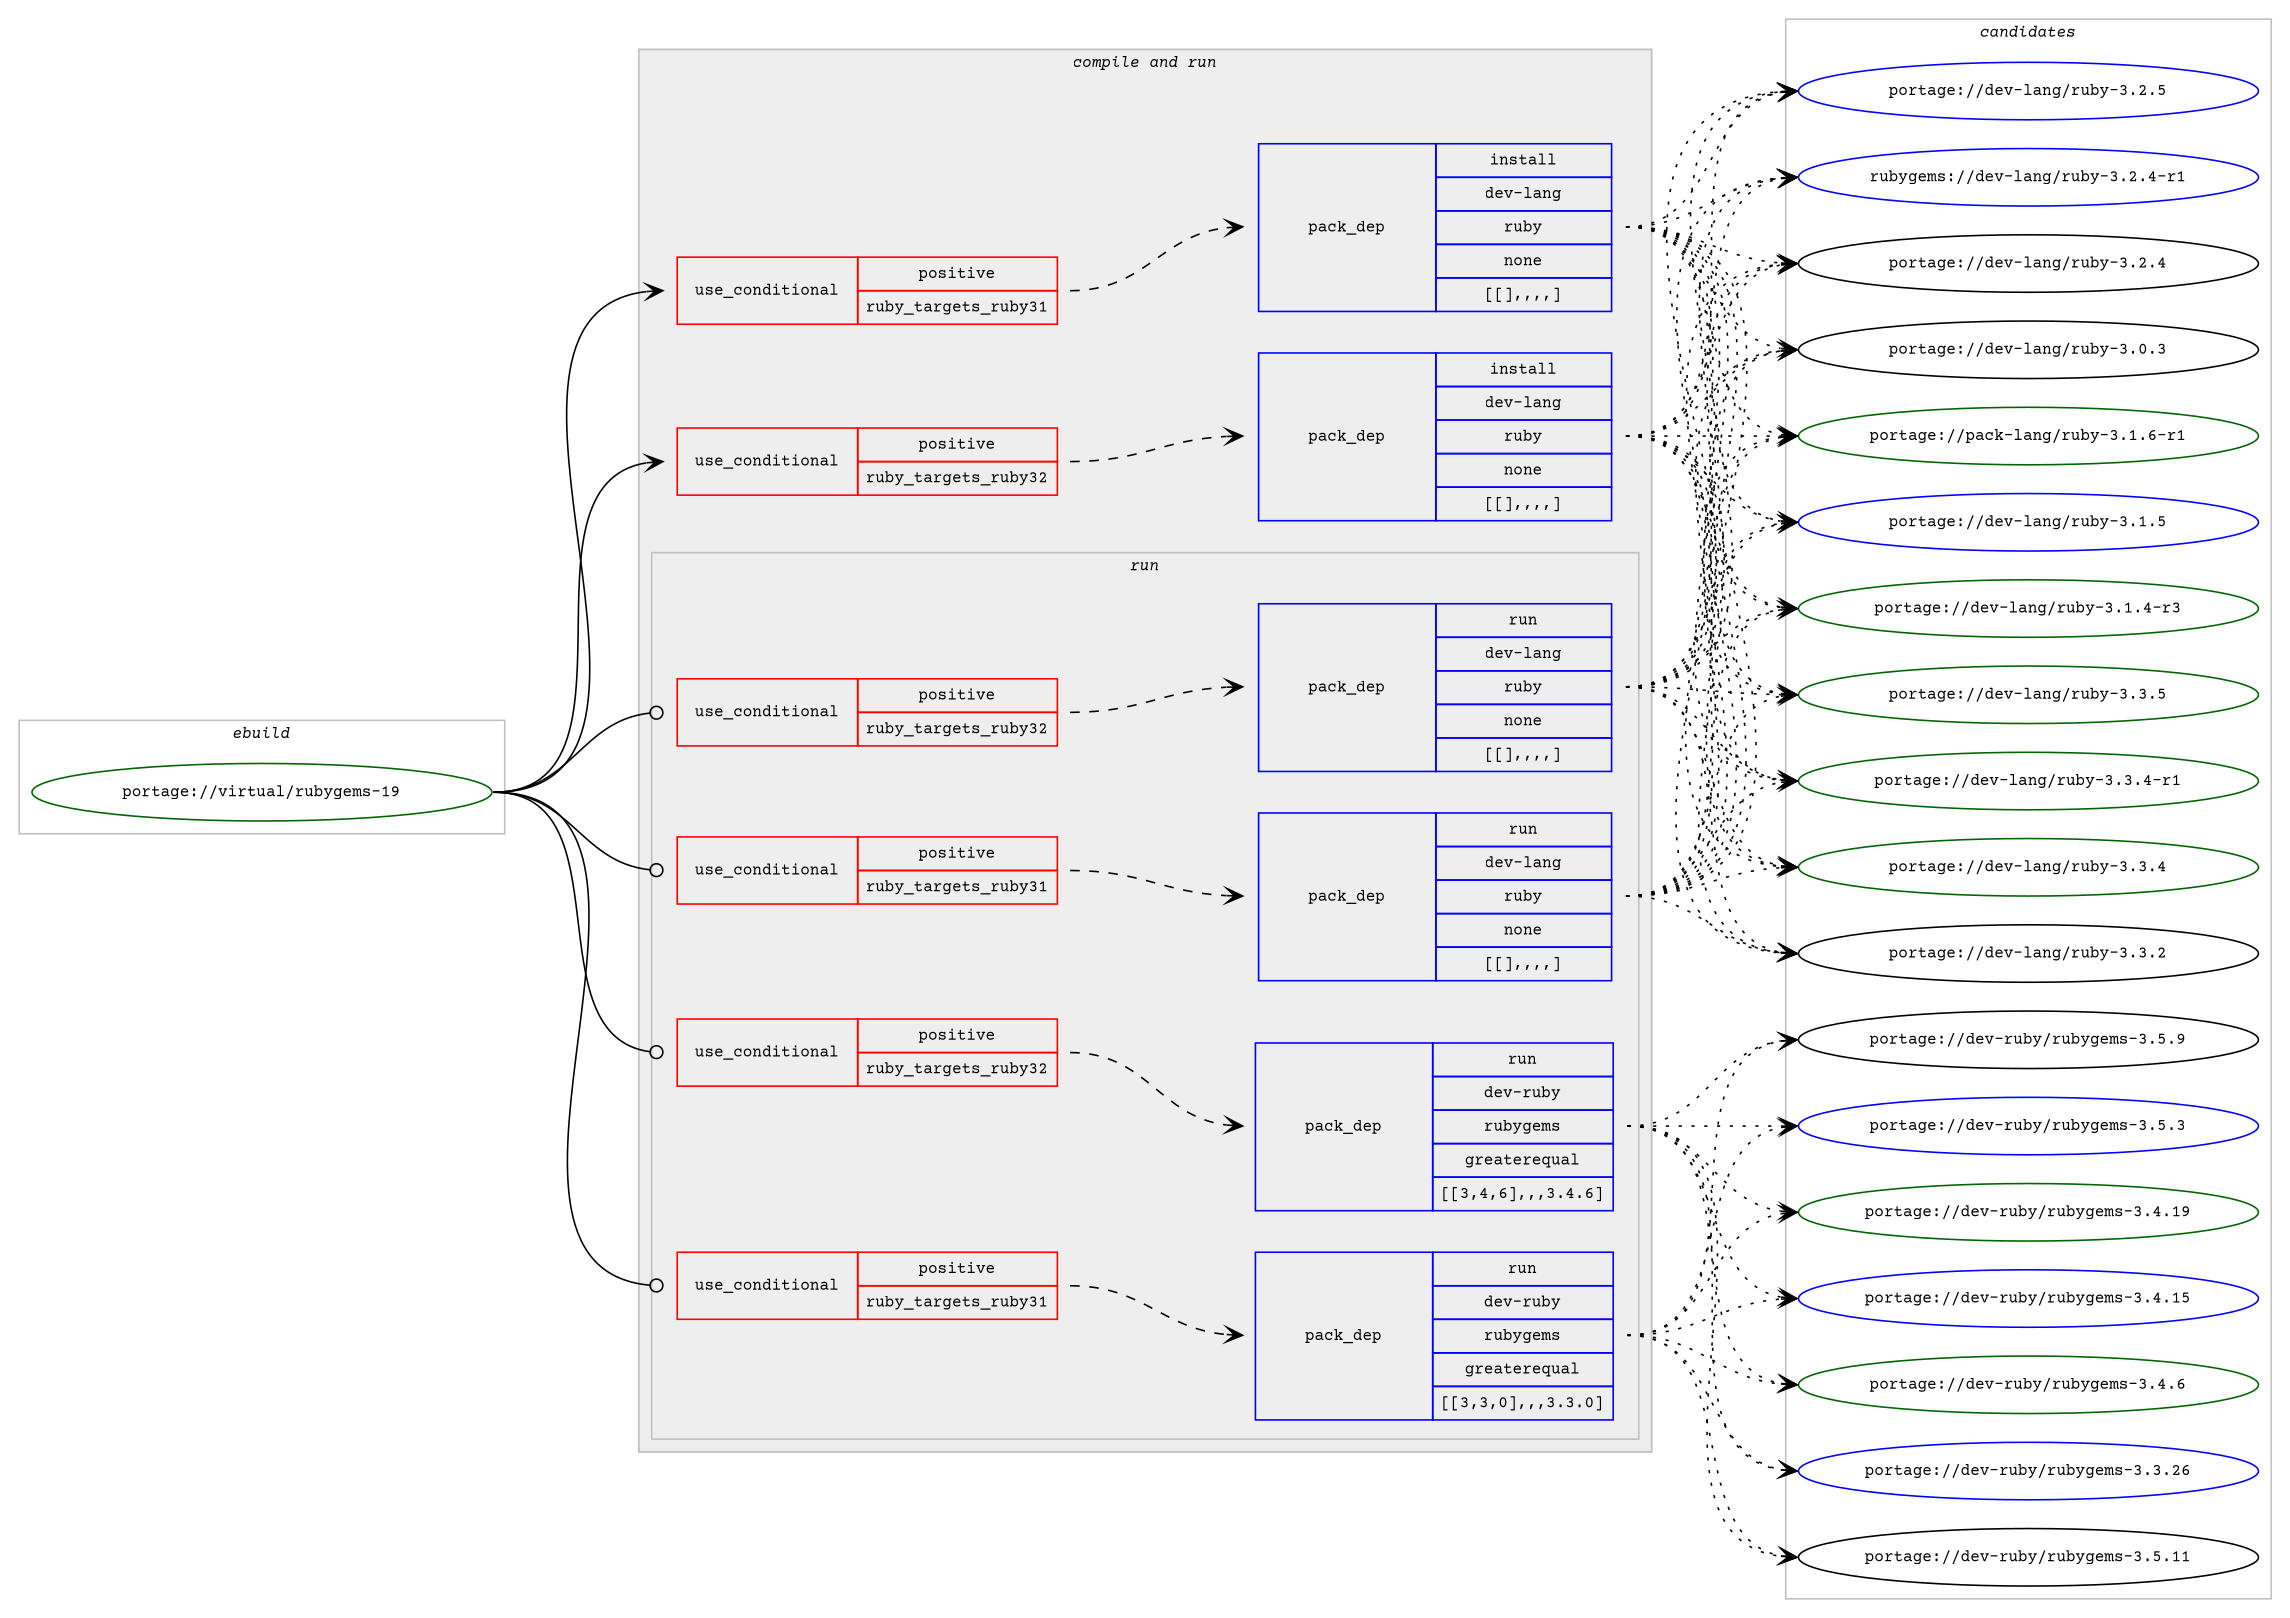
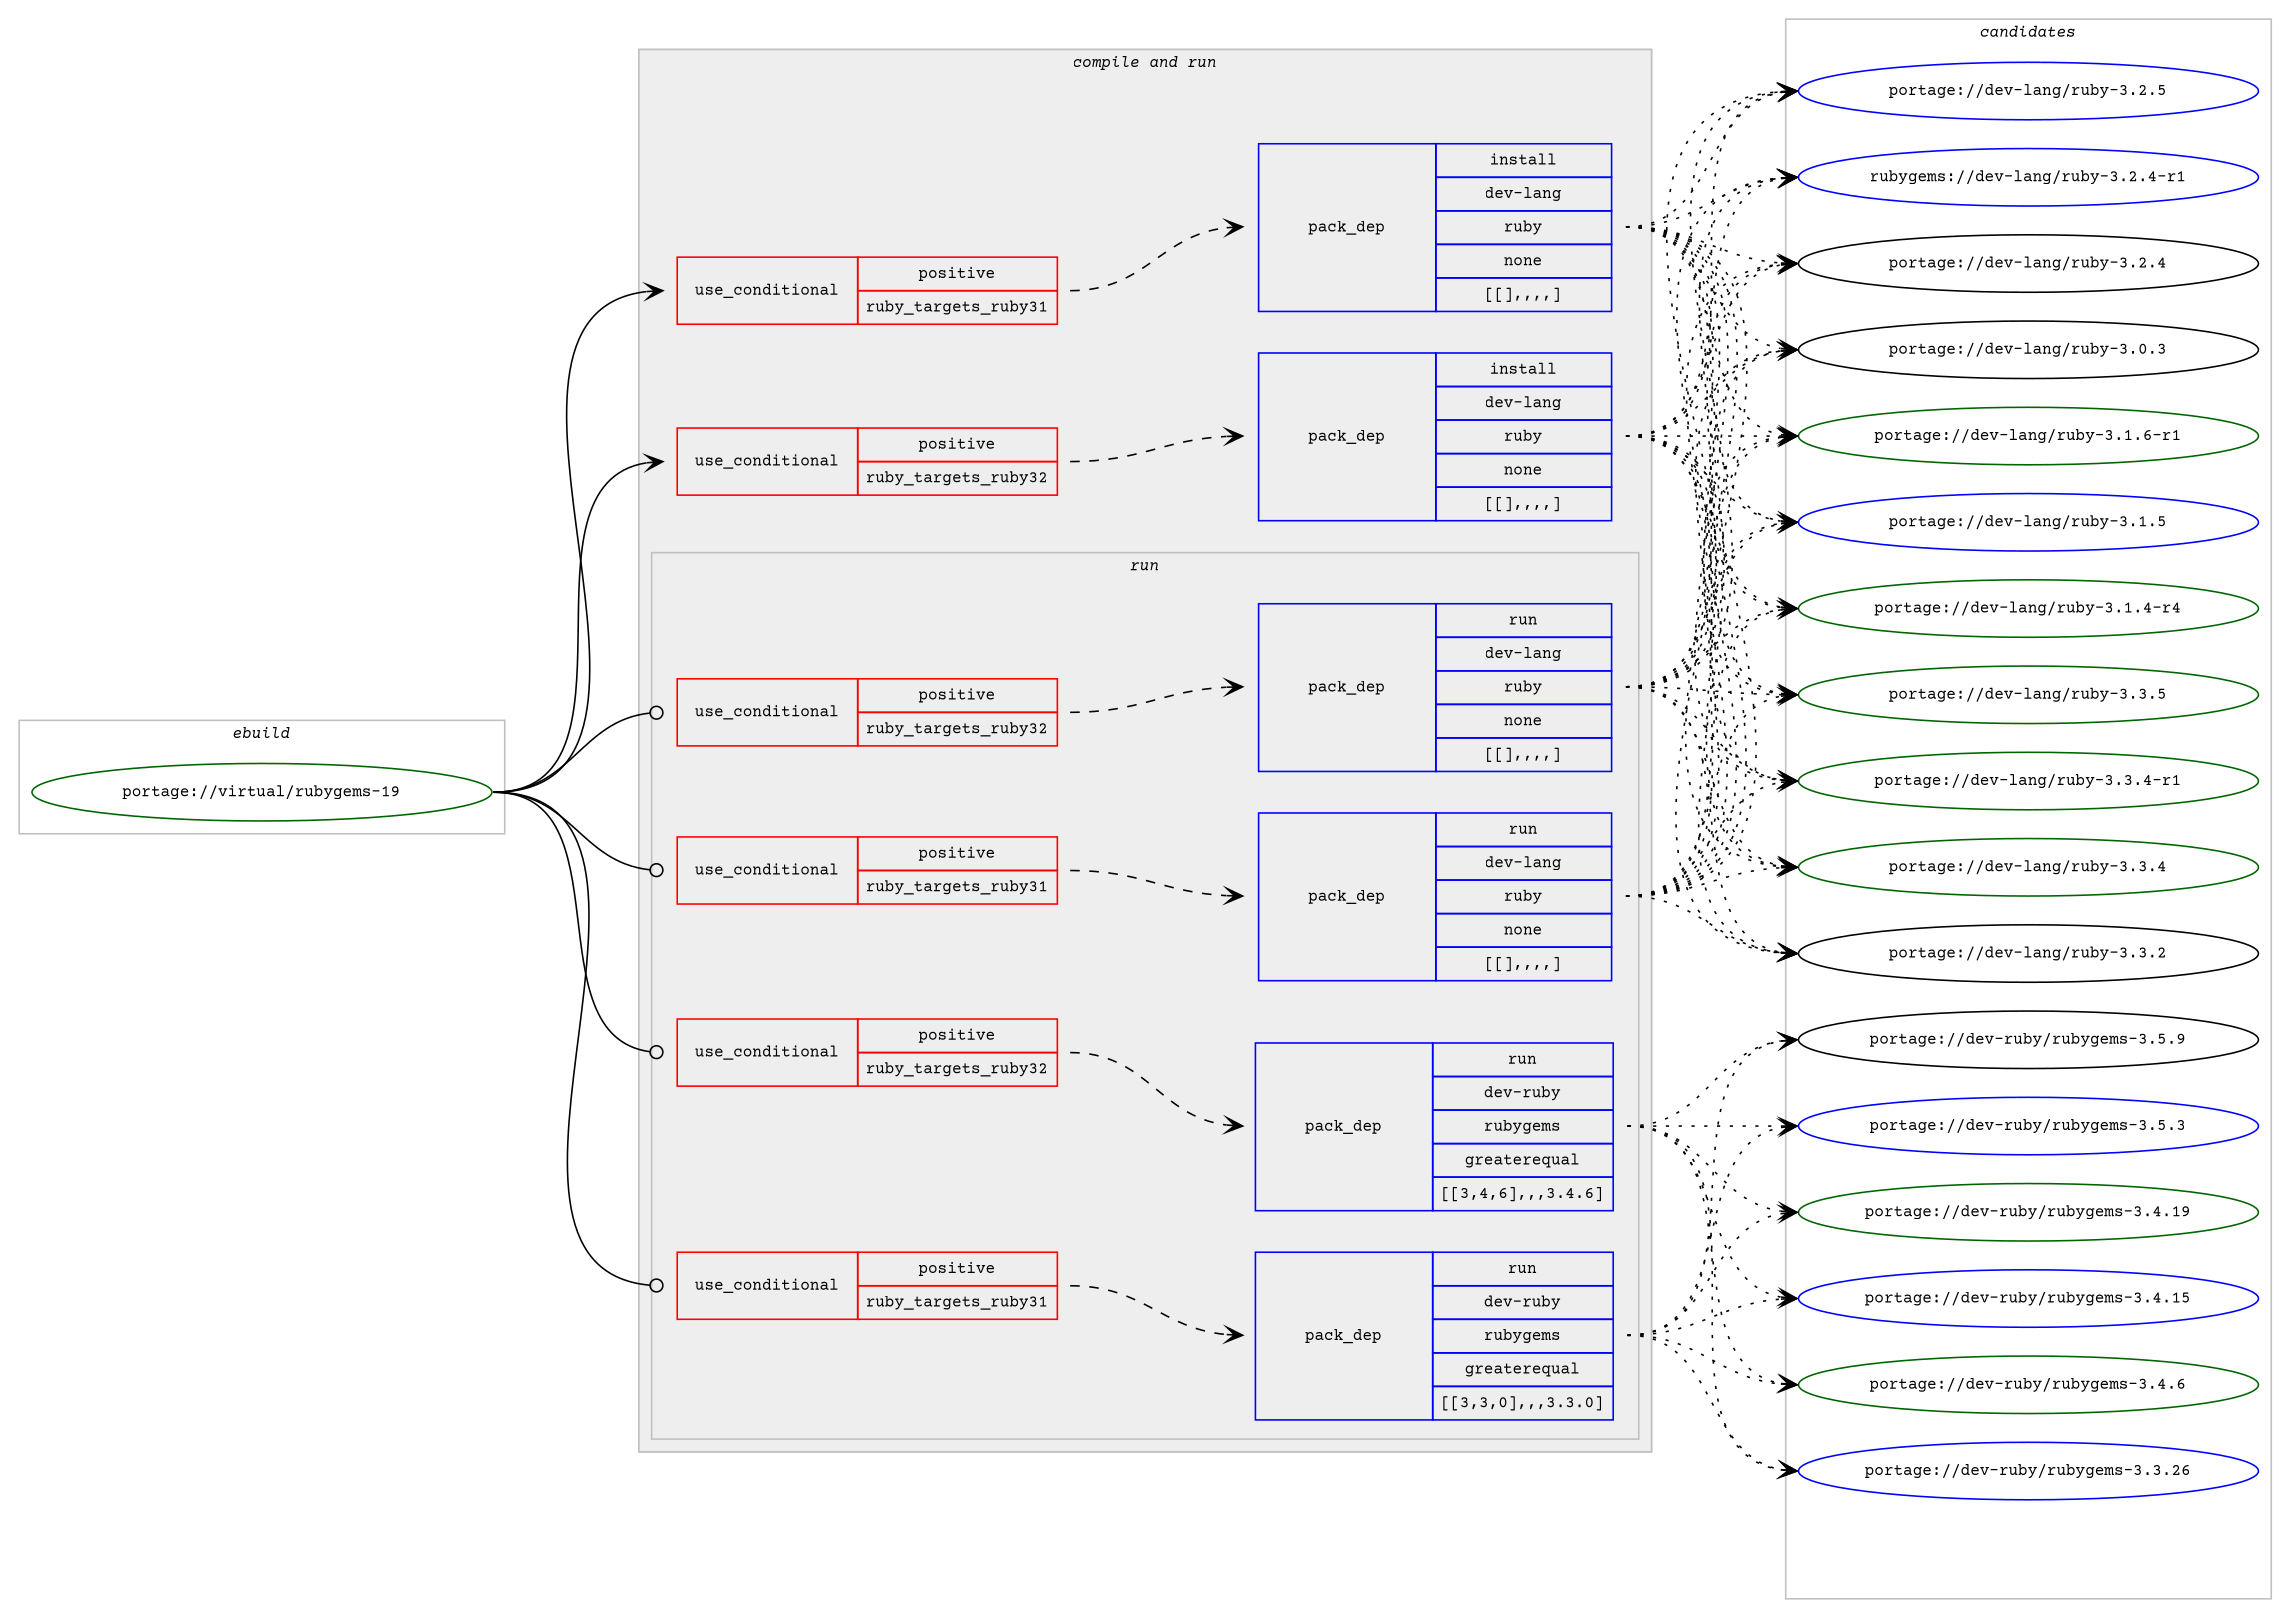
(2028, 436) -> (2028, 436)
(2028, 609) -> (2028, 609)
(2028, 1557) -> none
